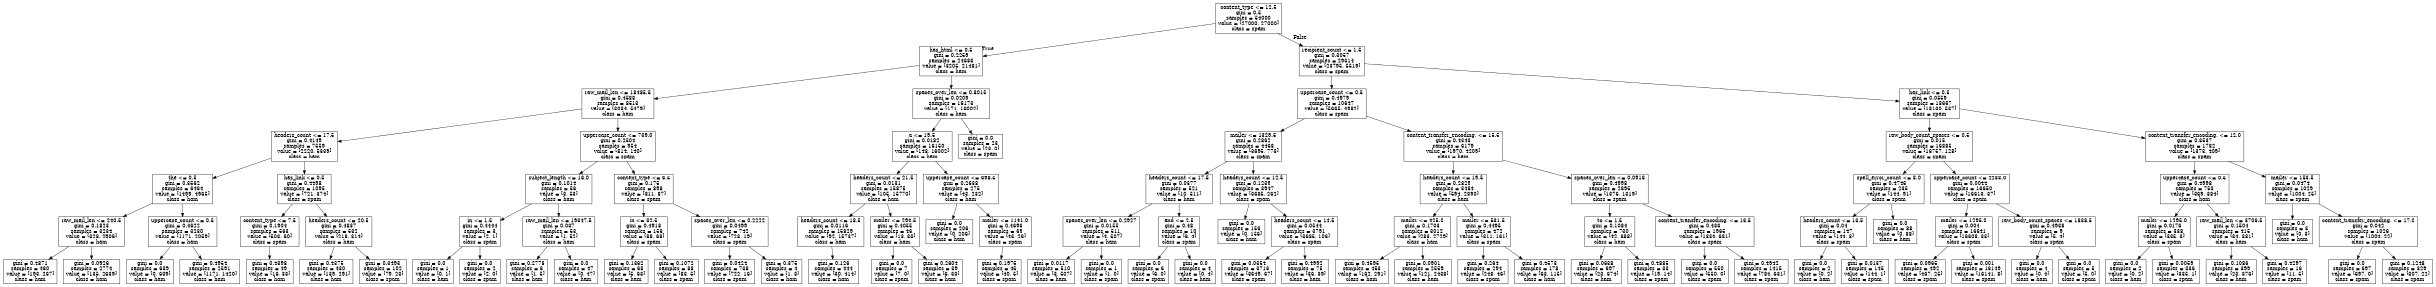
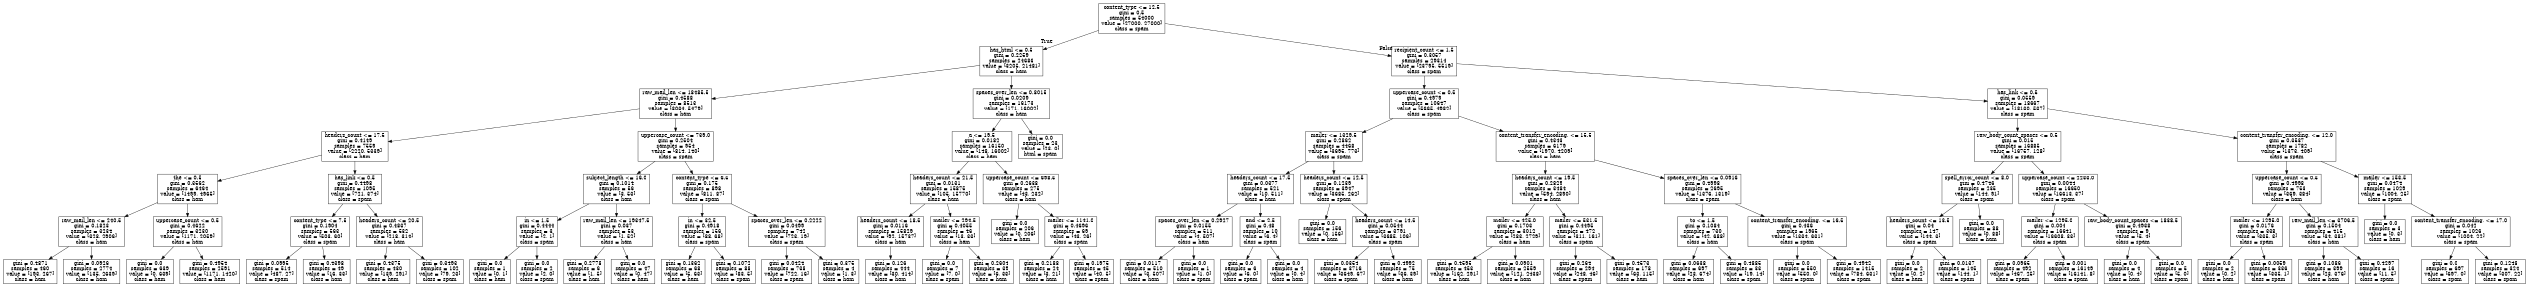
(981, 146) -> (1040, 146)
none -> (271, 272)
none -> (1041, 272)
(2407, 272) -> (2500, 272)
